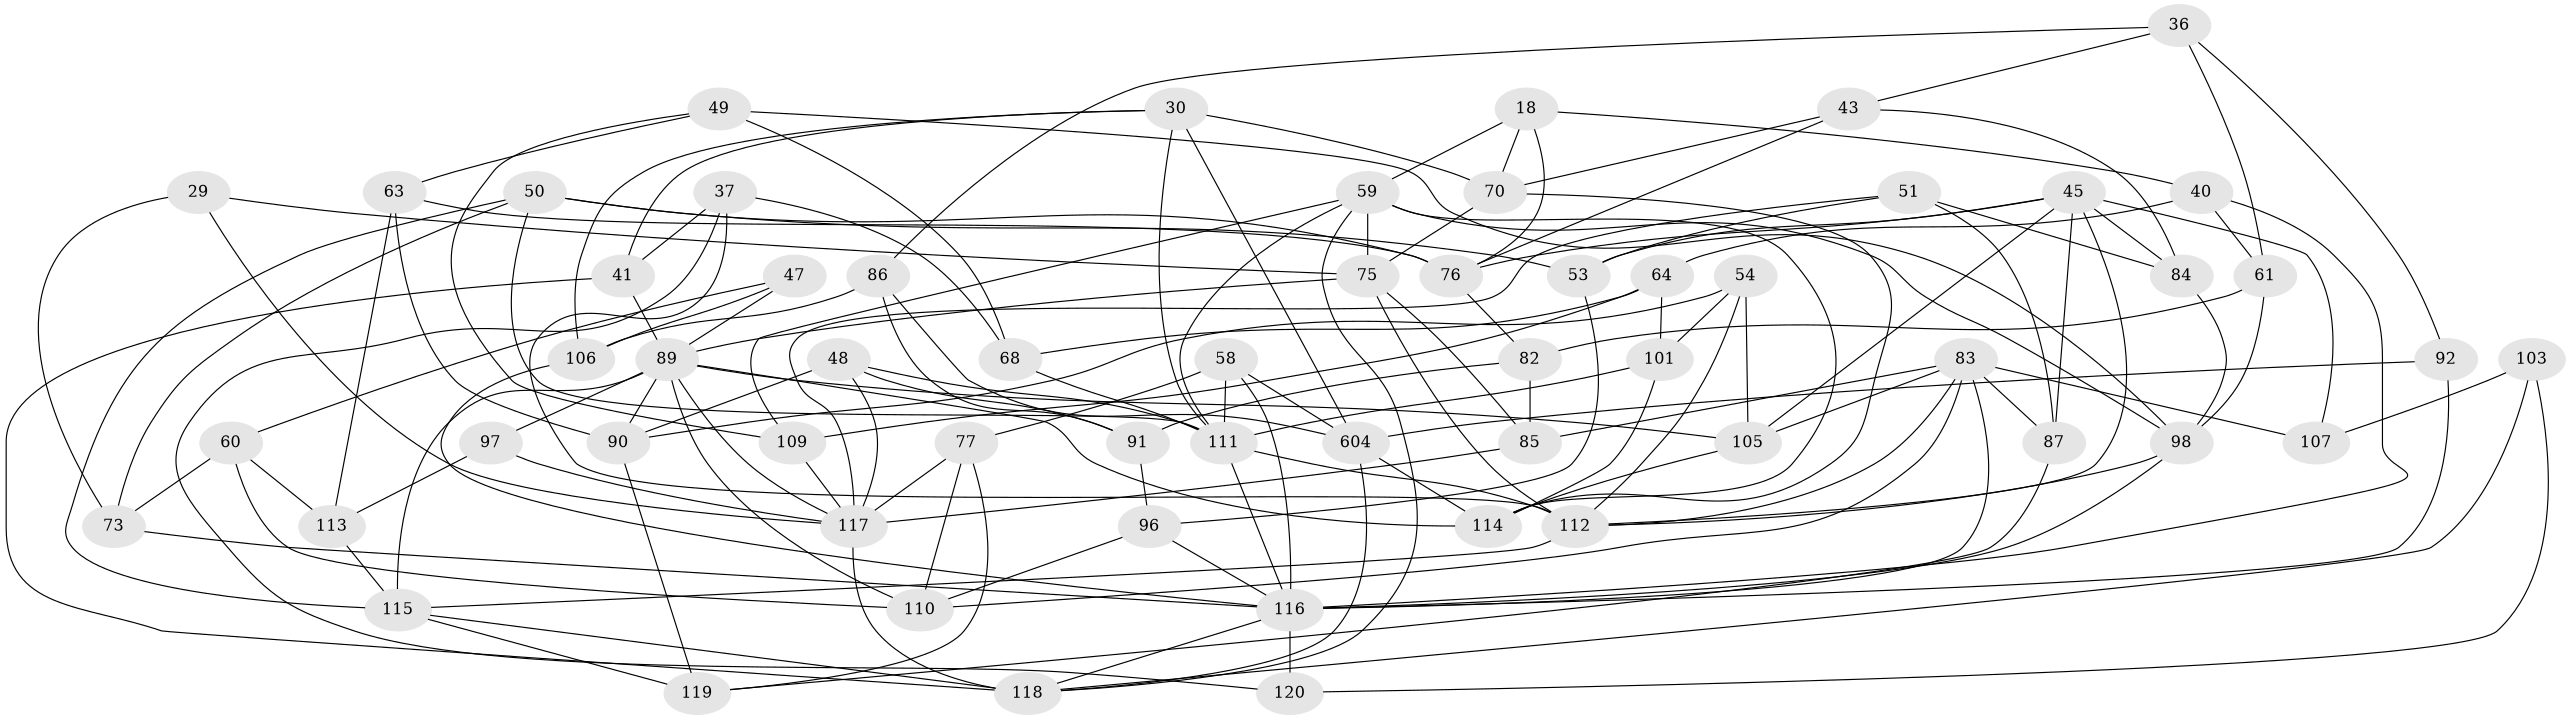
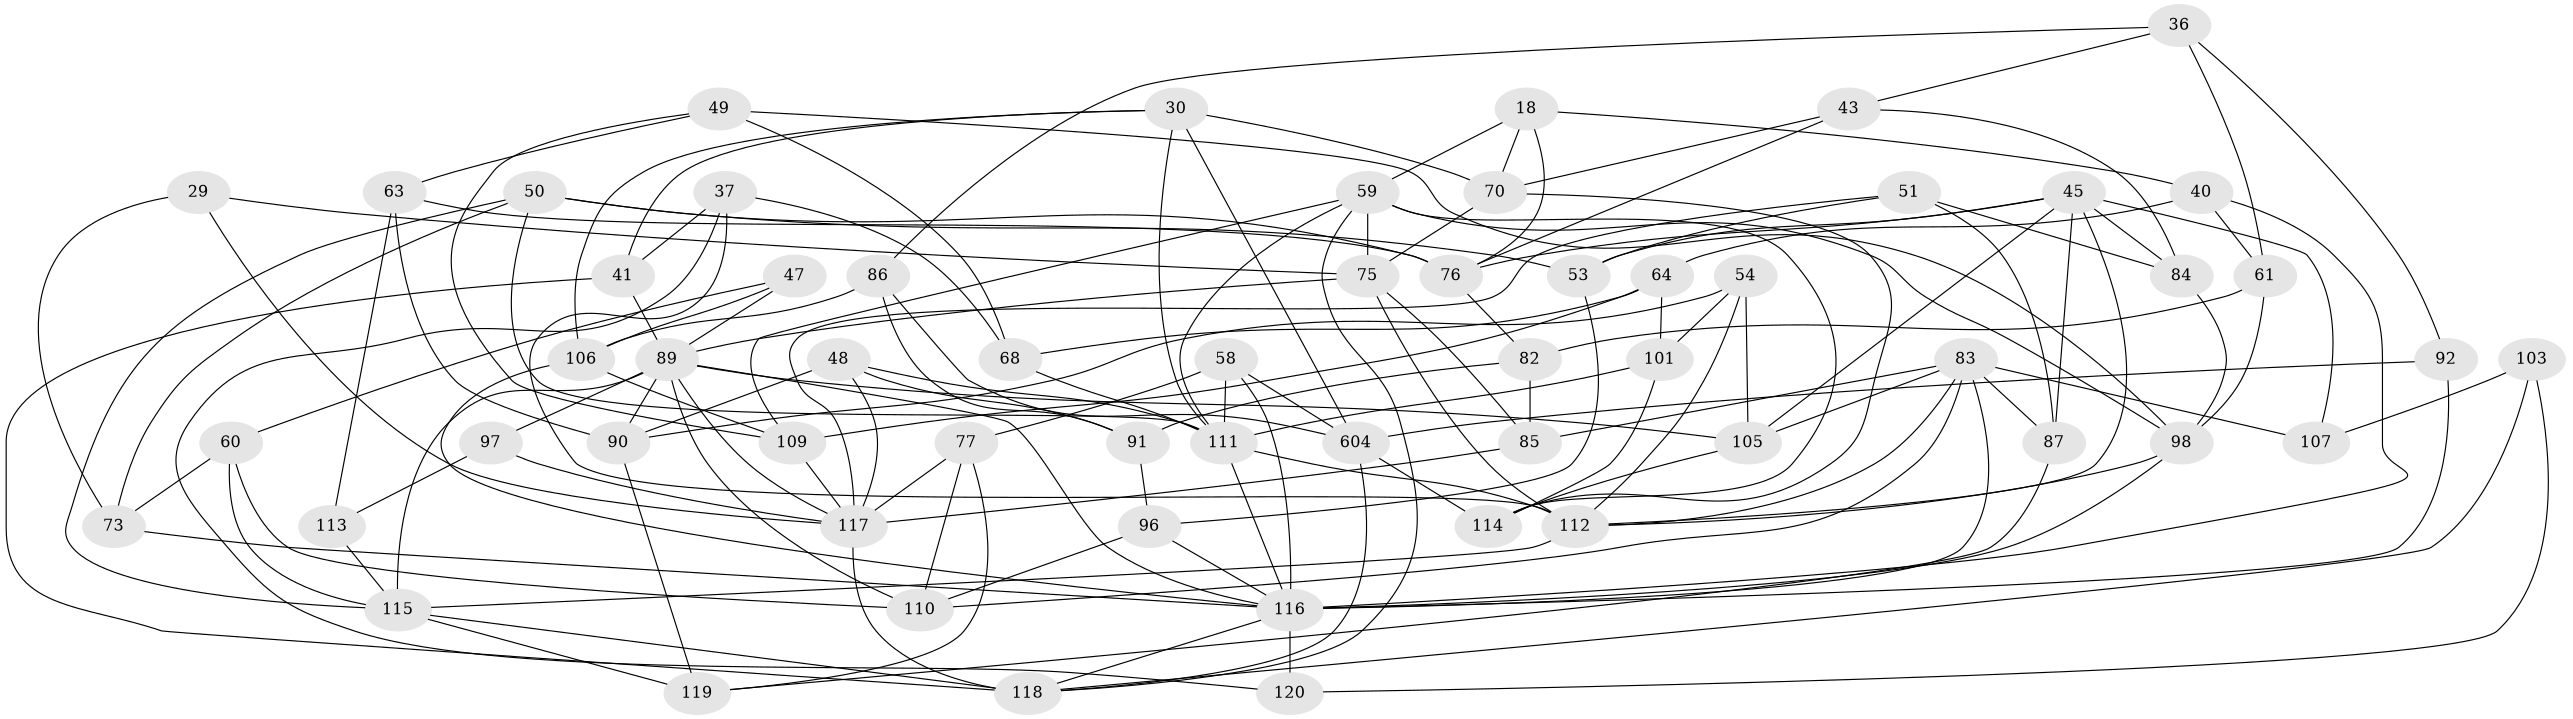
none -> (666, 396)
(1075, 448) -> (1022, 435)
(281, 485) -> (266, 563)
